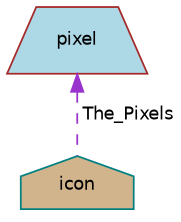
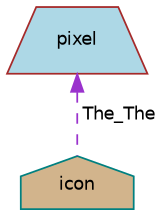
(126, 115) -> (117, 115)
